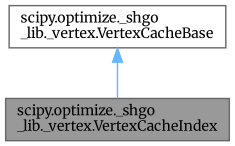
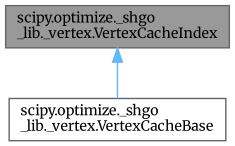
(117, 80) -> (117, 80)
